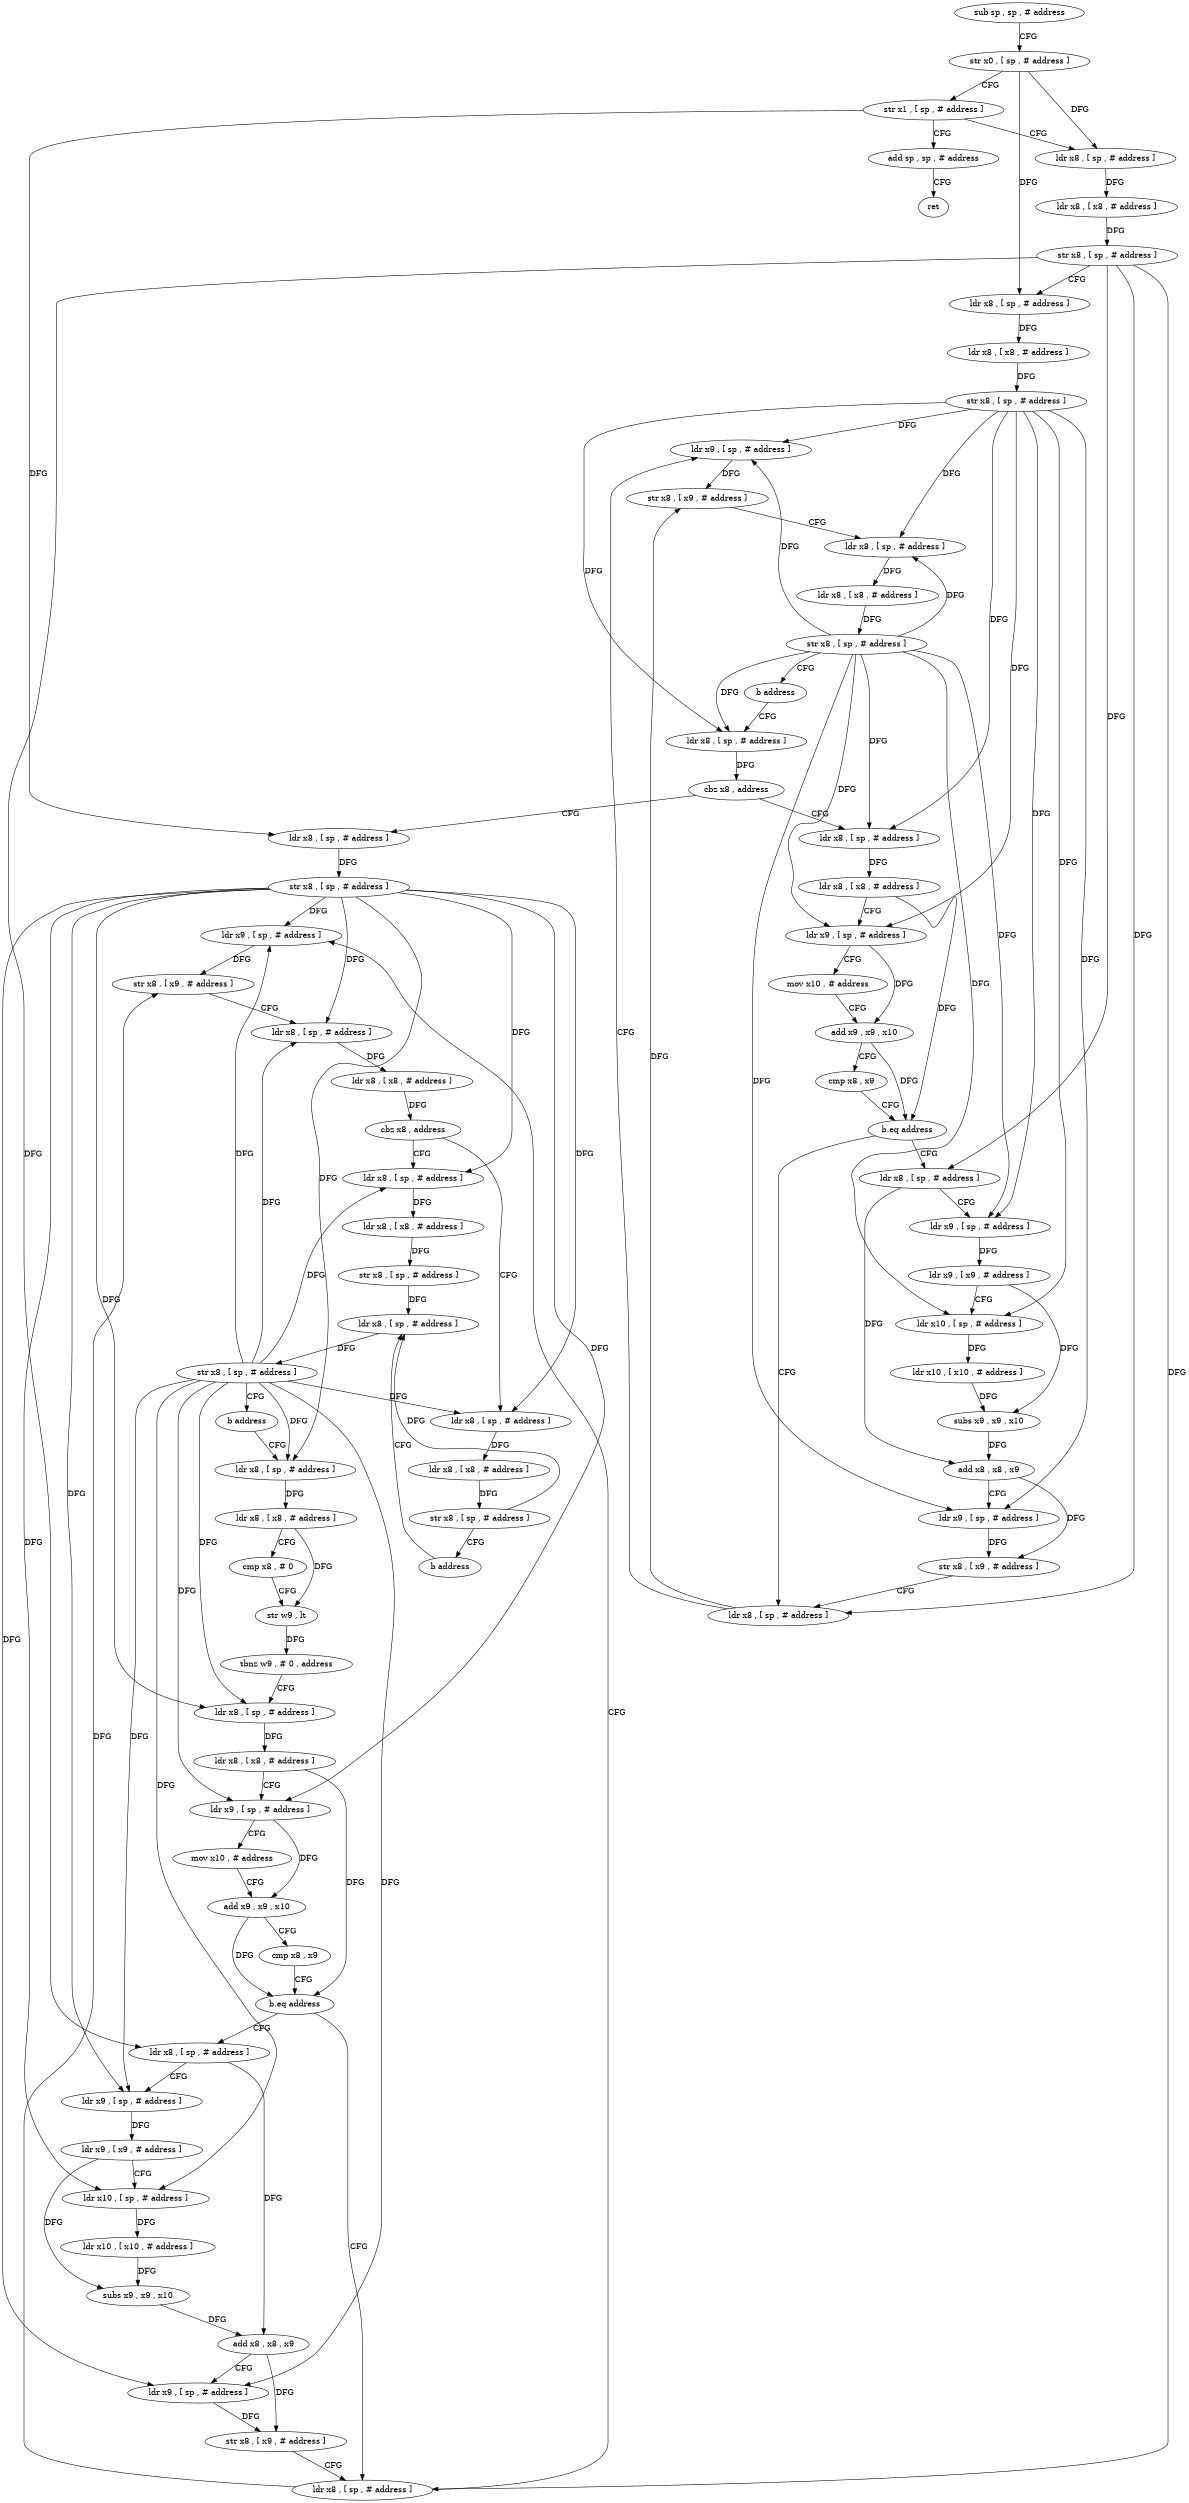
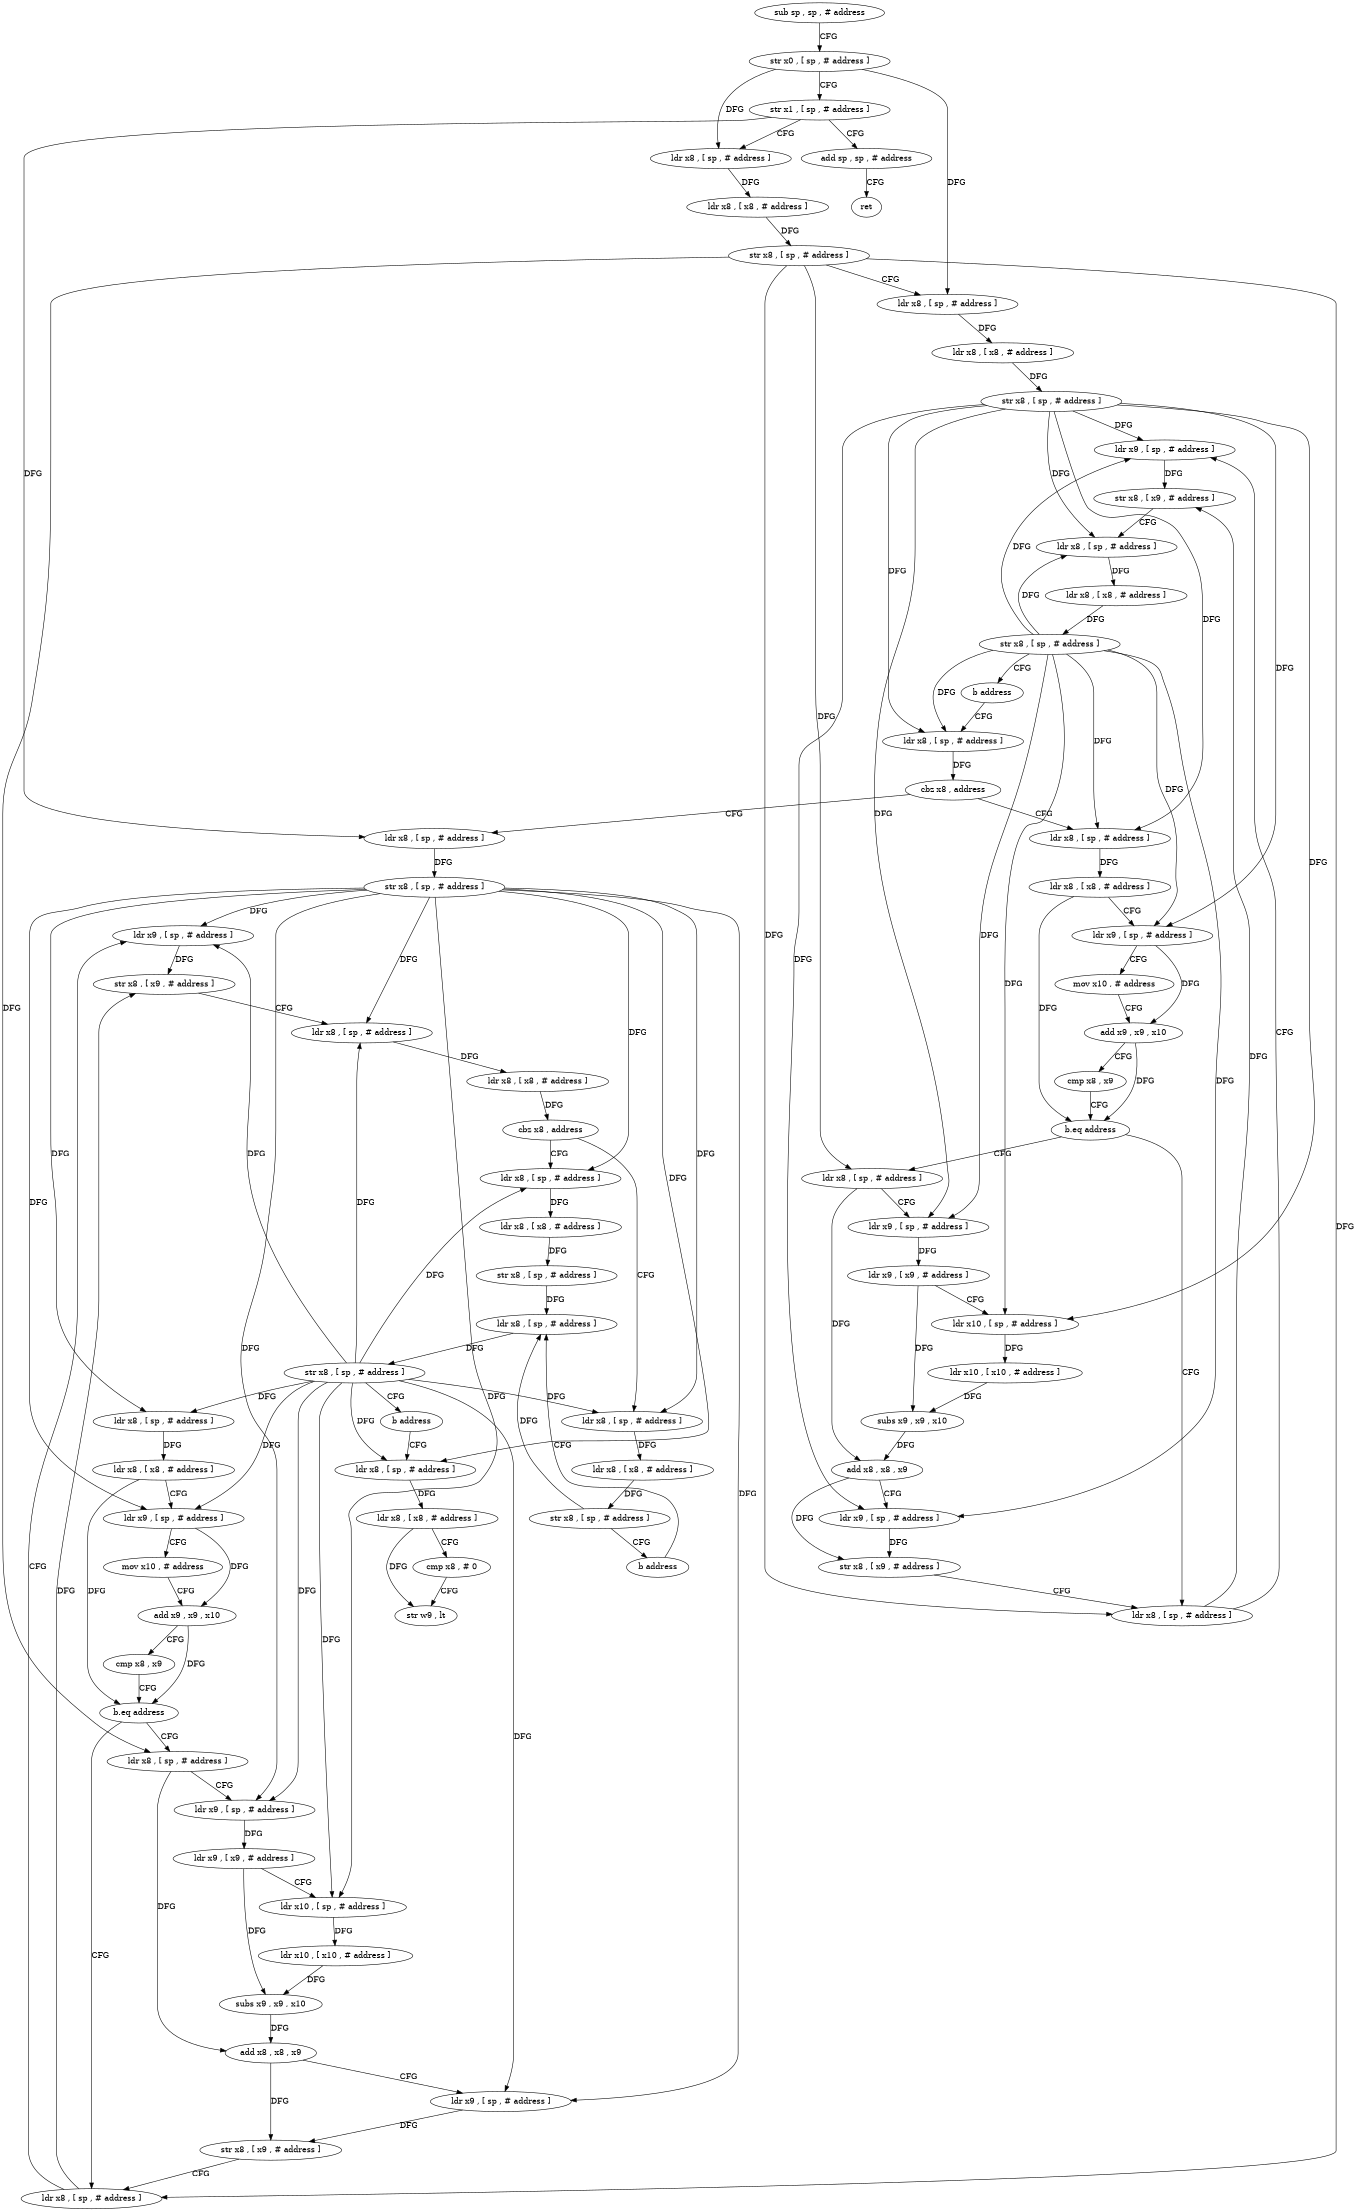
(286, 1664) -> none
